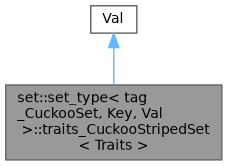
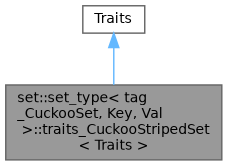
(114, 19) -> (114, 19)
